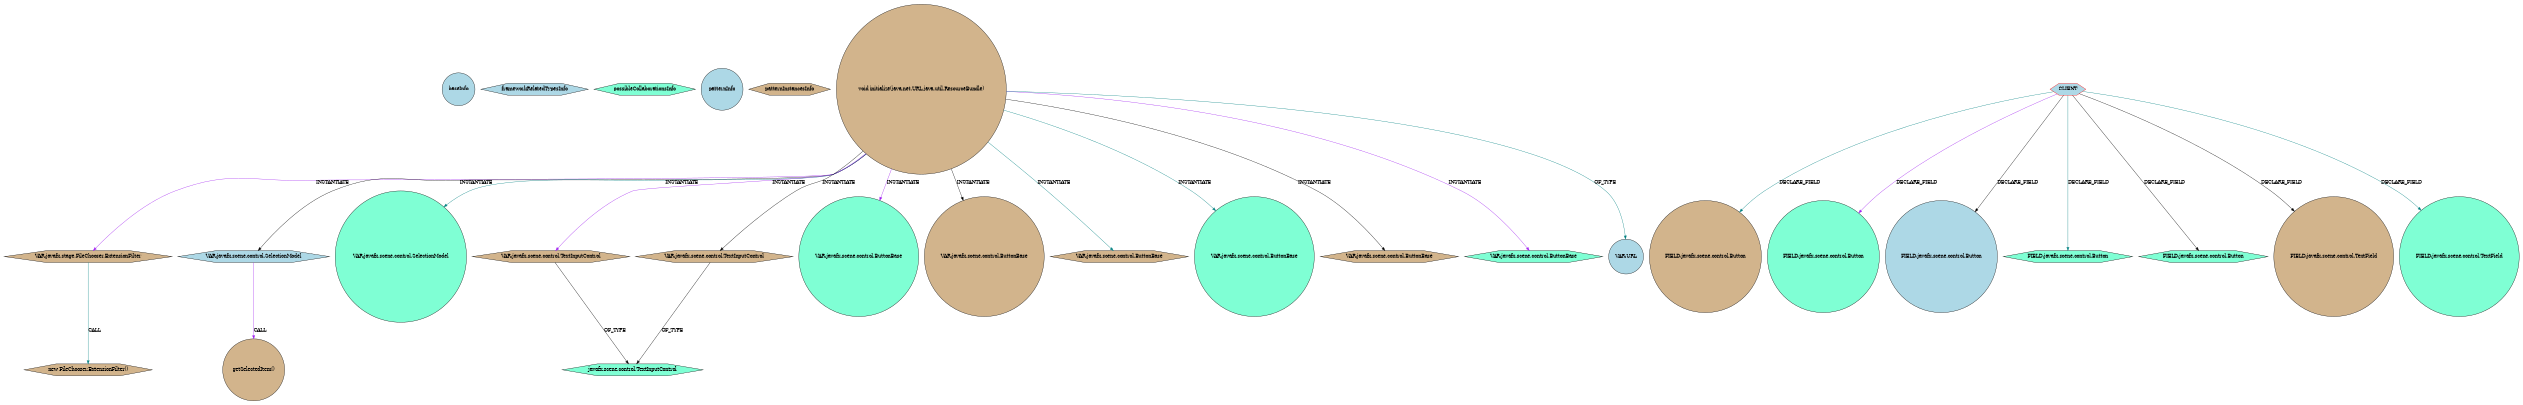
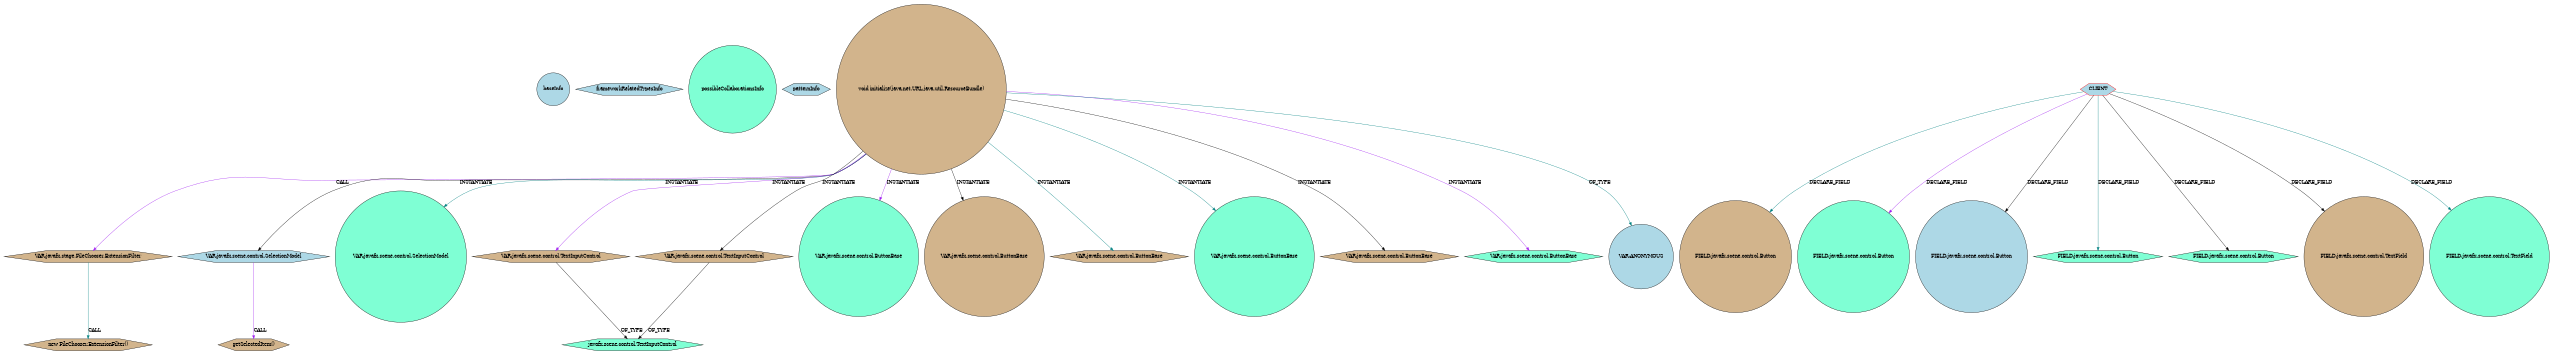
(645, 89) -> (733, 89)
(722, 89) -> (806, 89)
(790, 89) -> none
(332, 183) -> (342, 183)
(1626, 257) -> (1641, 257)
(254, 370) -> (254, 345)
